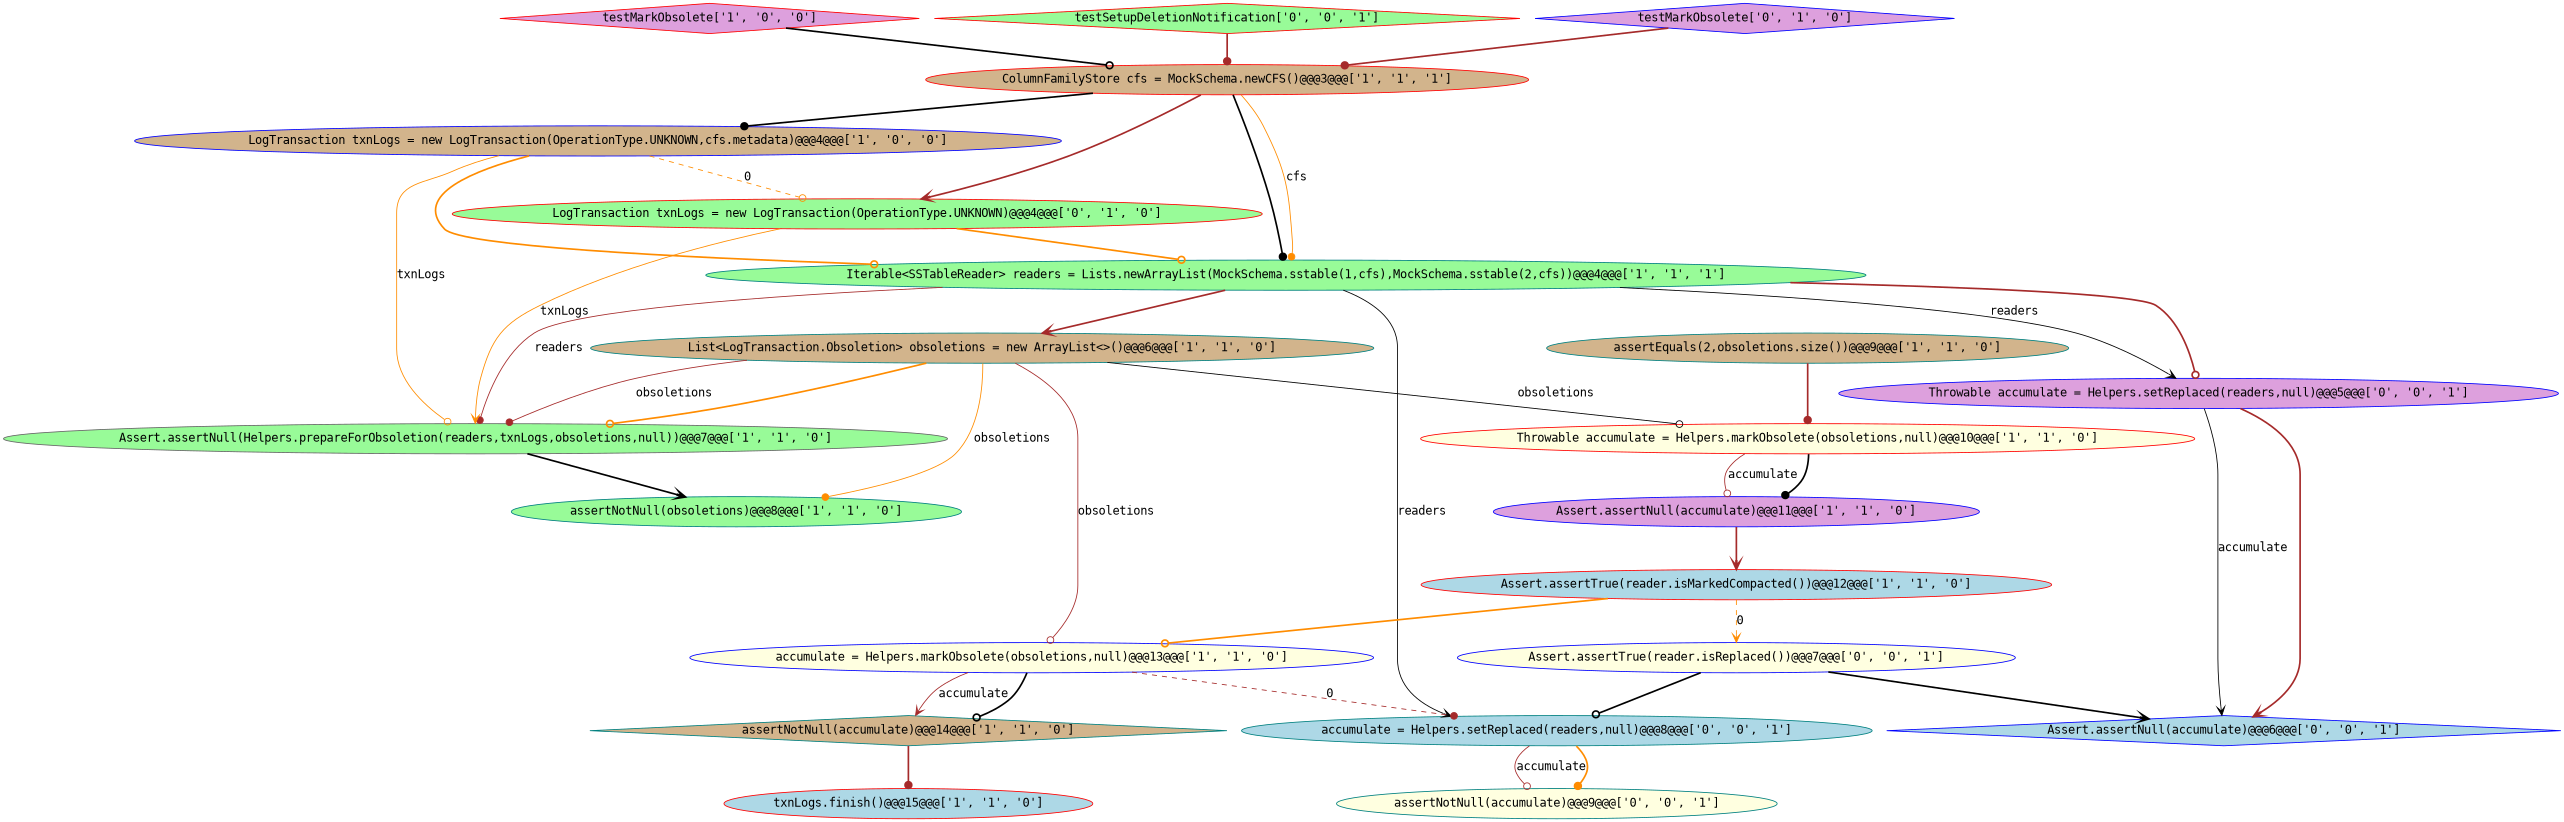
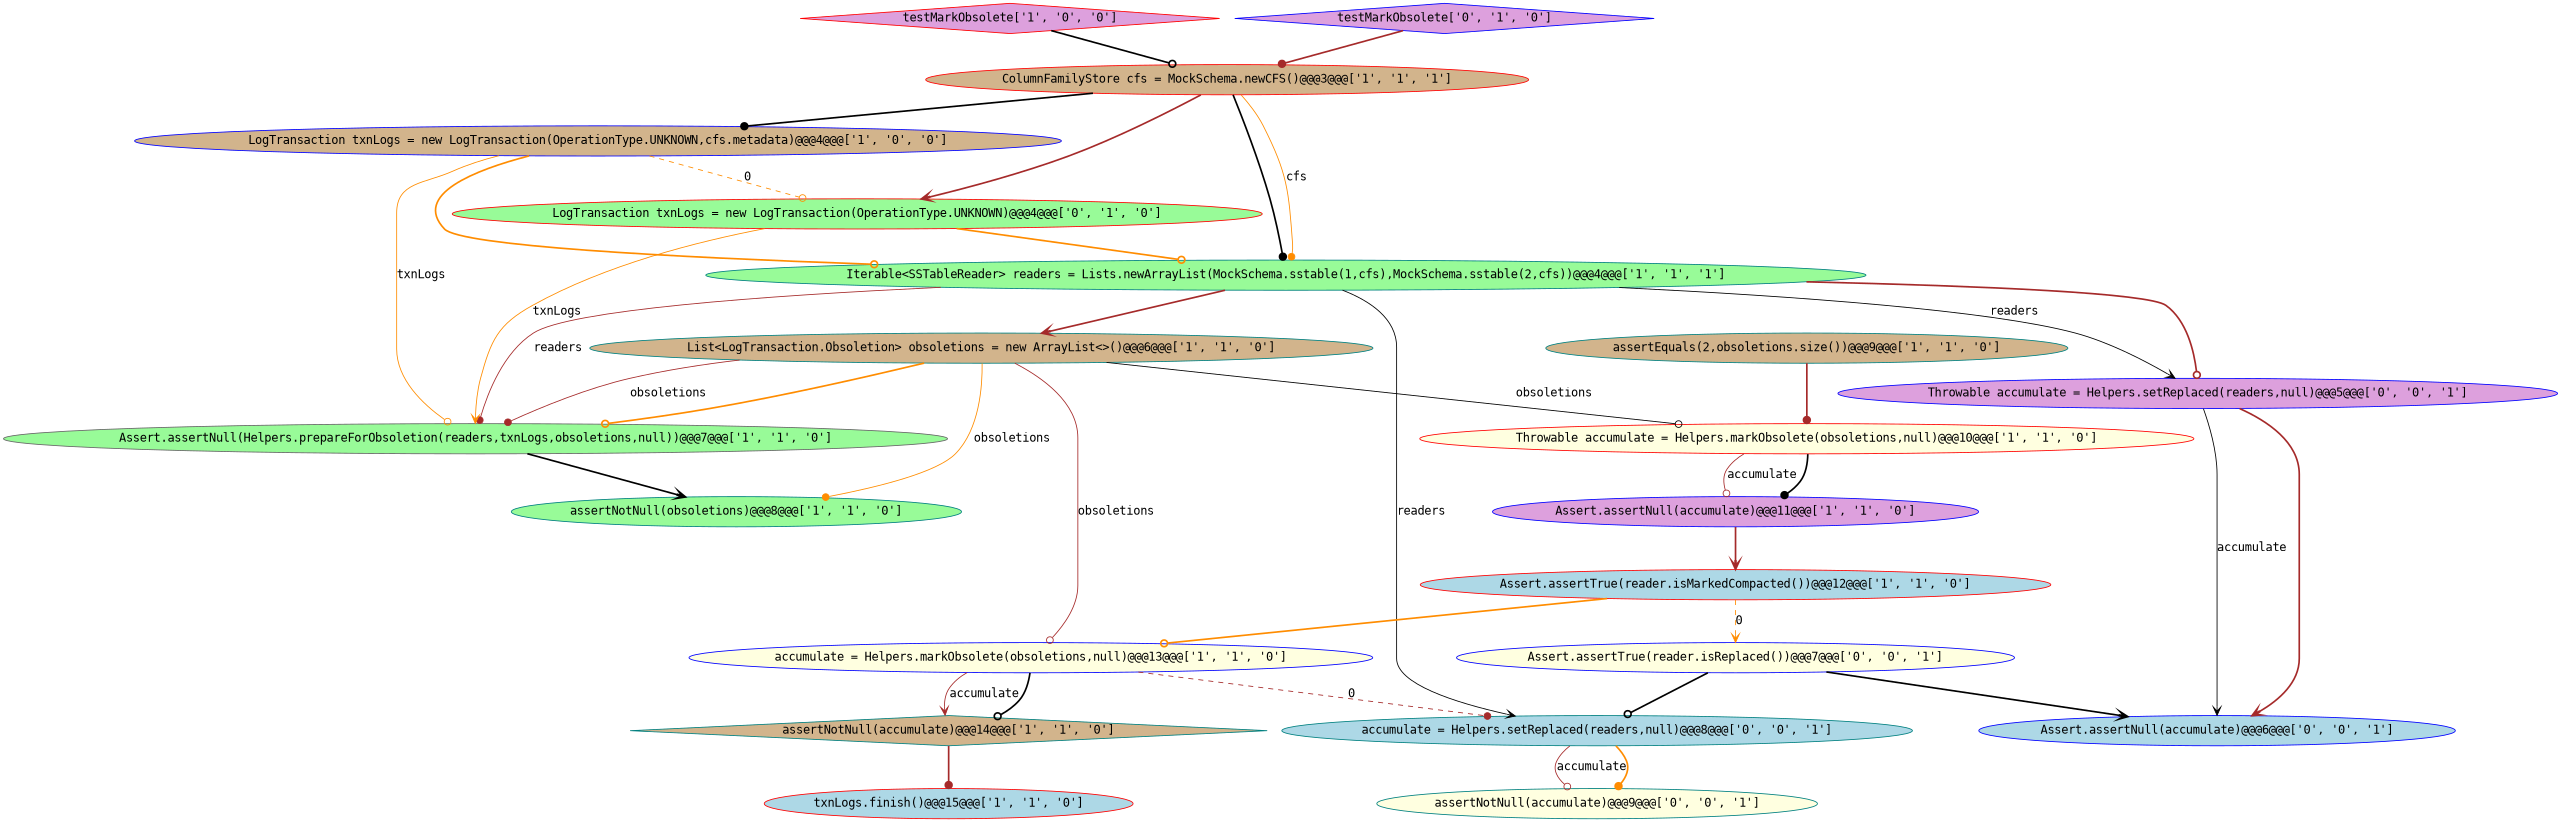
(1227, 18) -> none
(2224, 731) -> (2217, 731)
